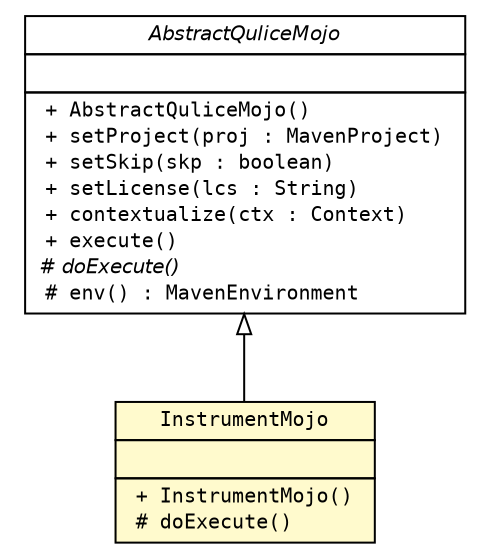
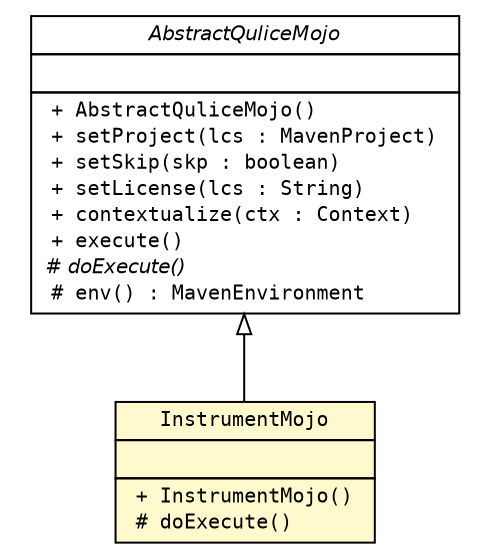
(245, 137) -> (245, 137)
